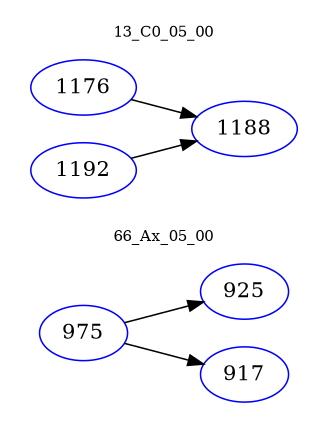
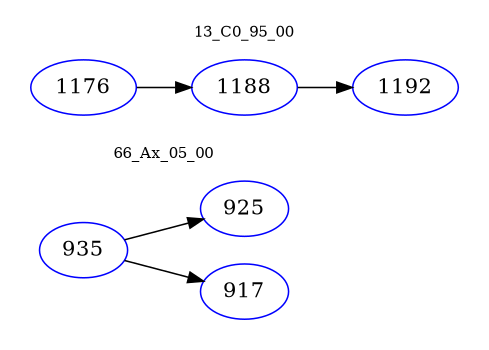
(164, 33) -> (245, 33)
(156, 152) -> (317, 87)
(84, 333) -> (84, 250)
